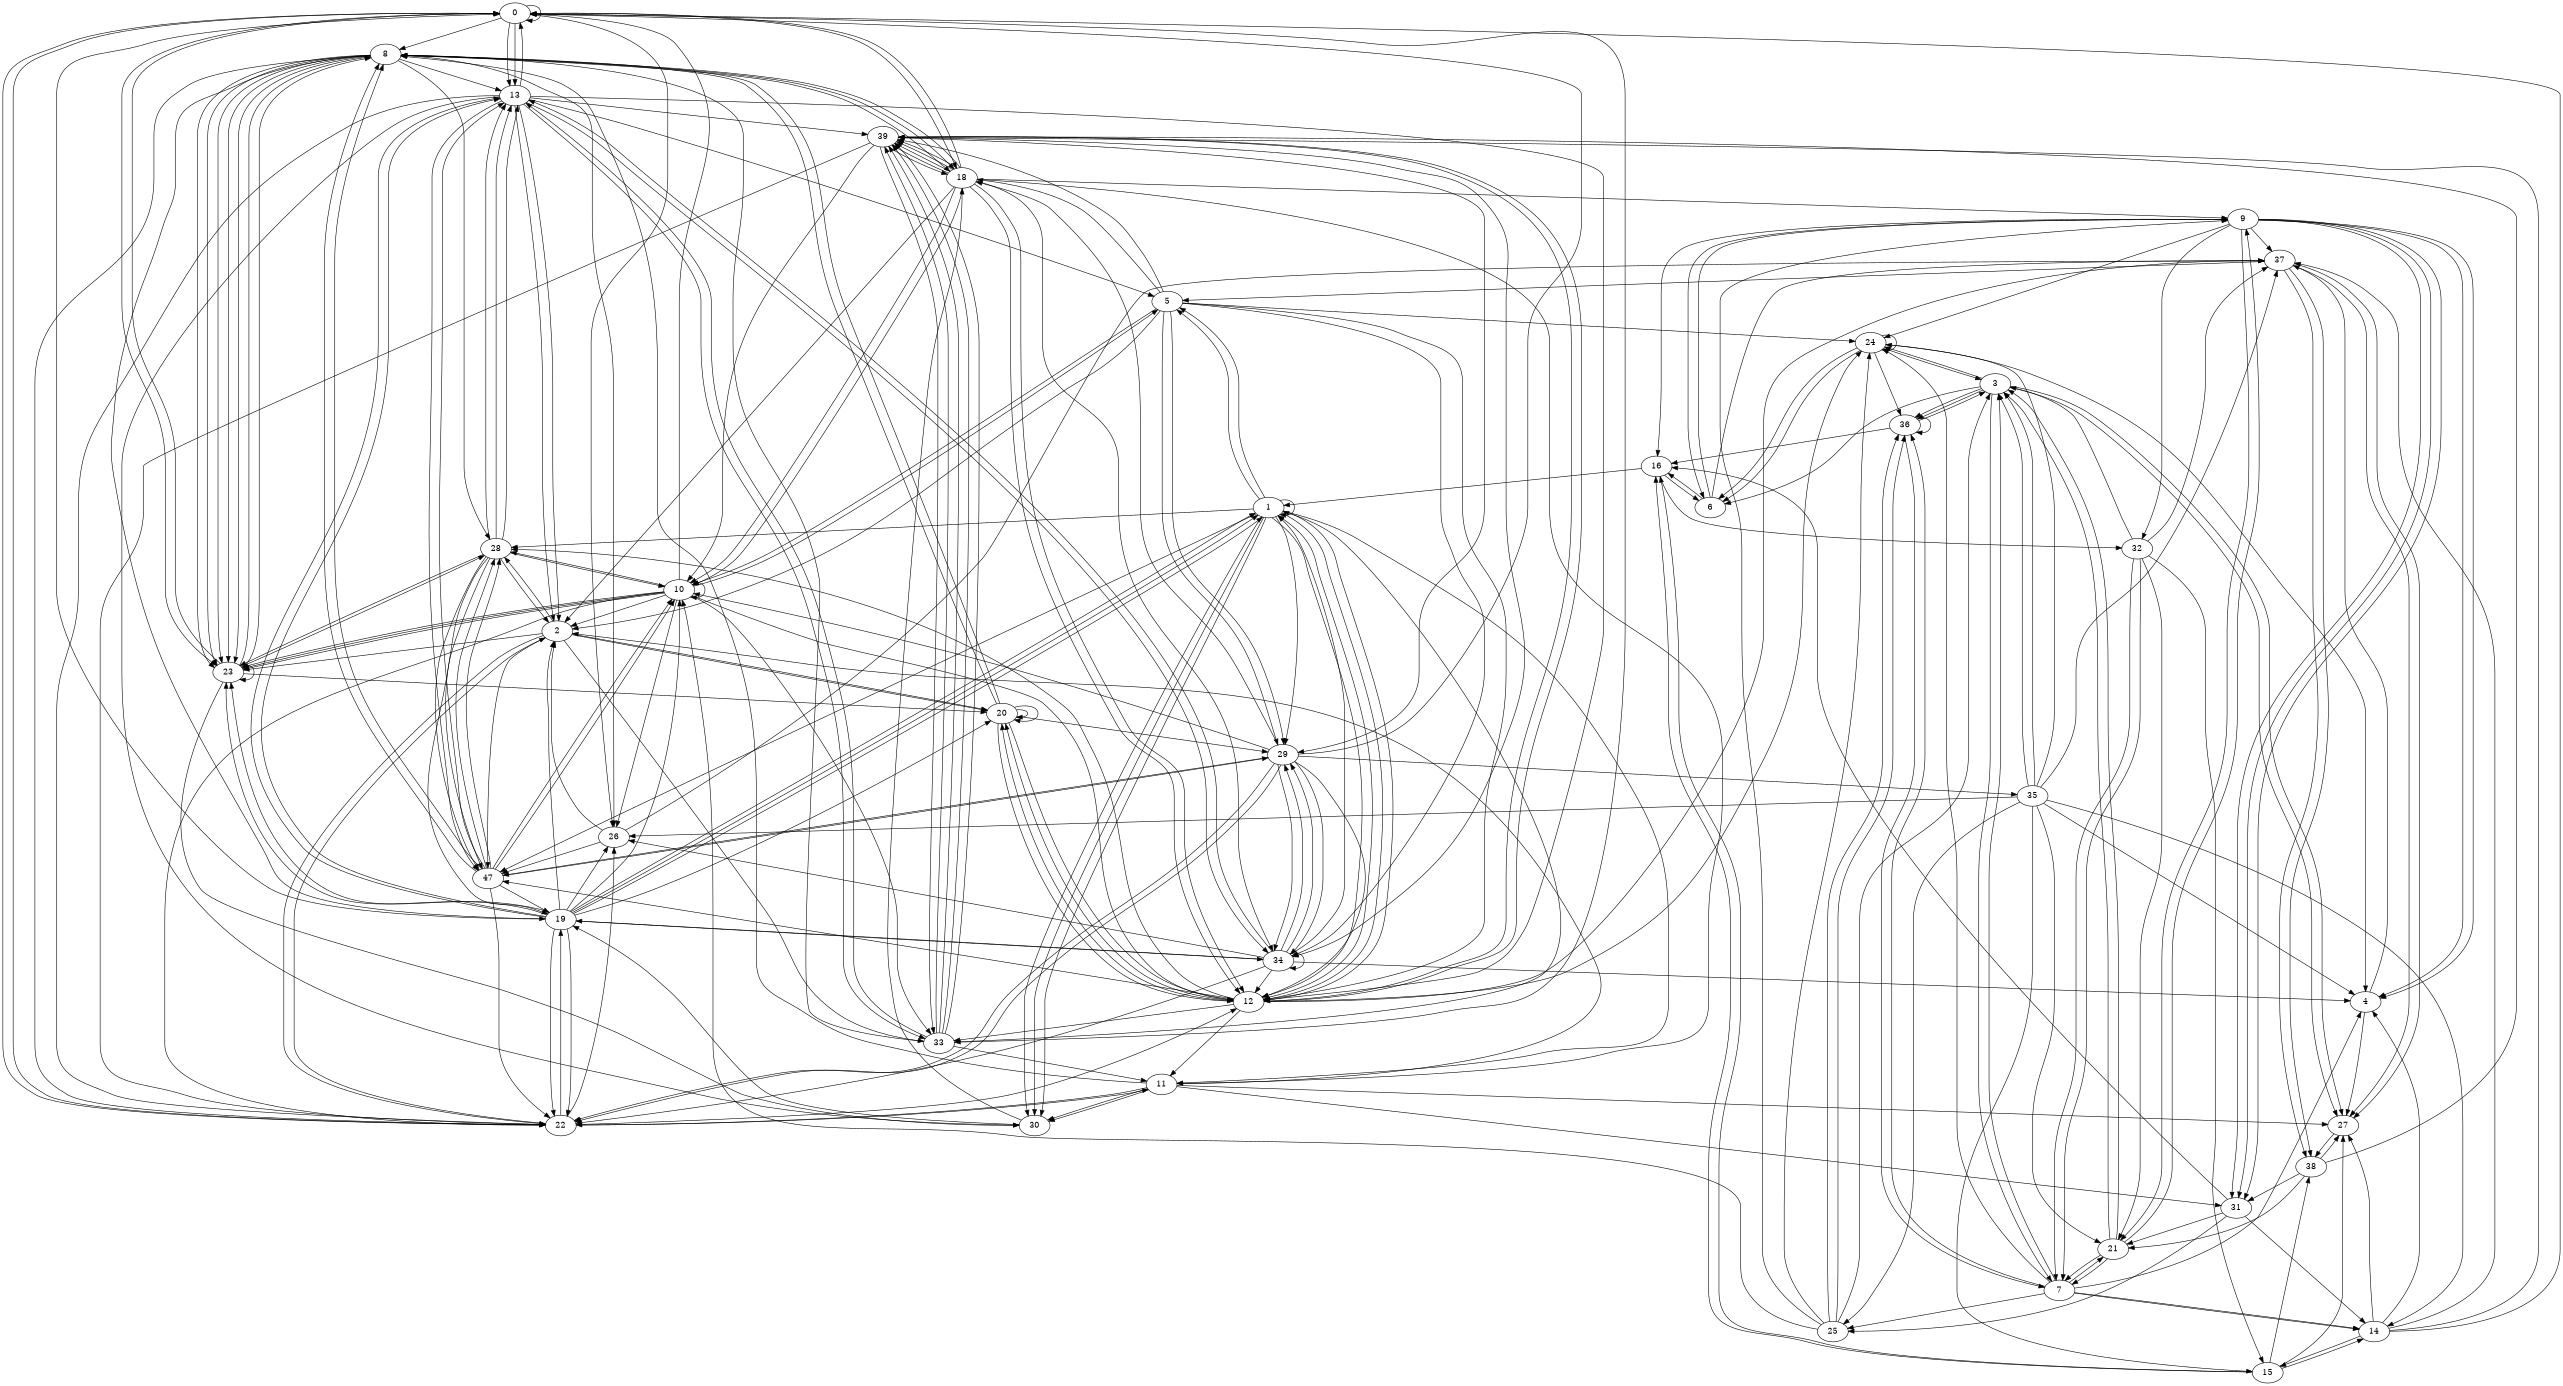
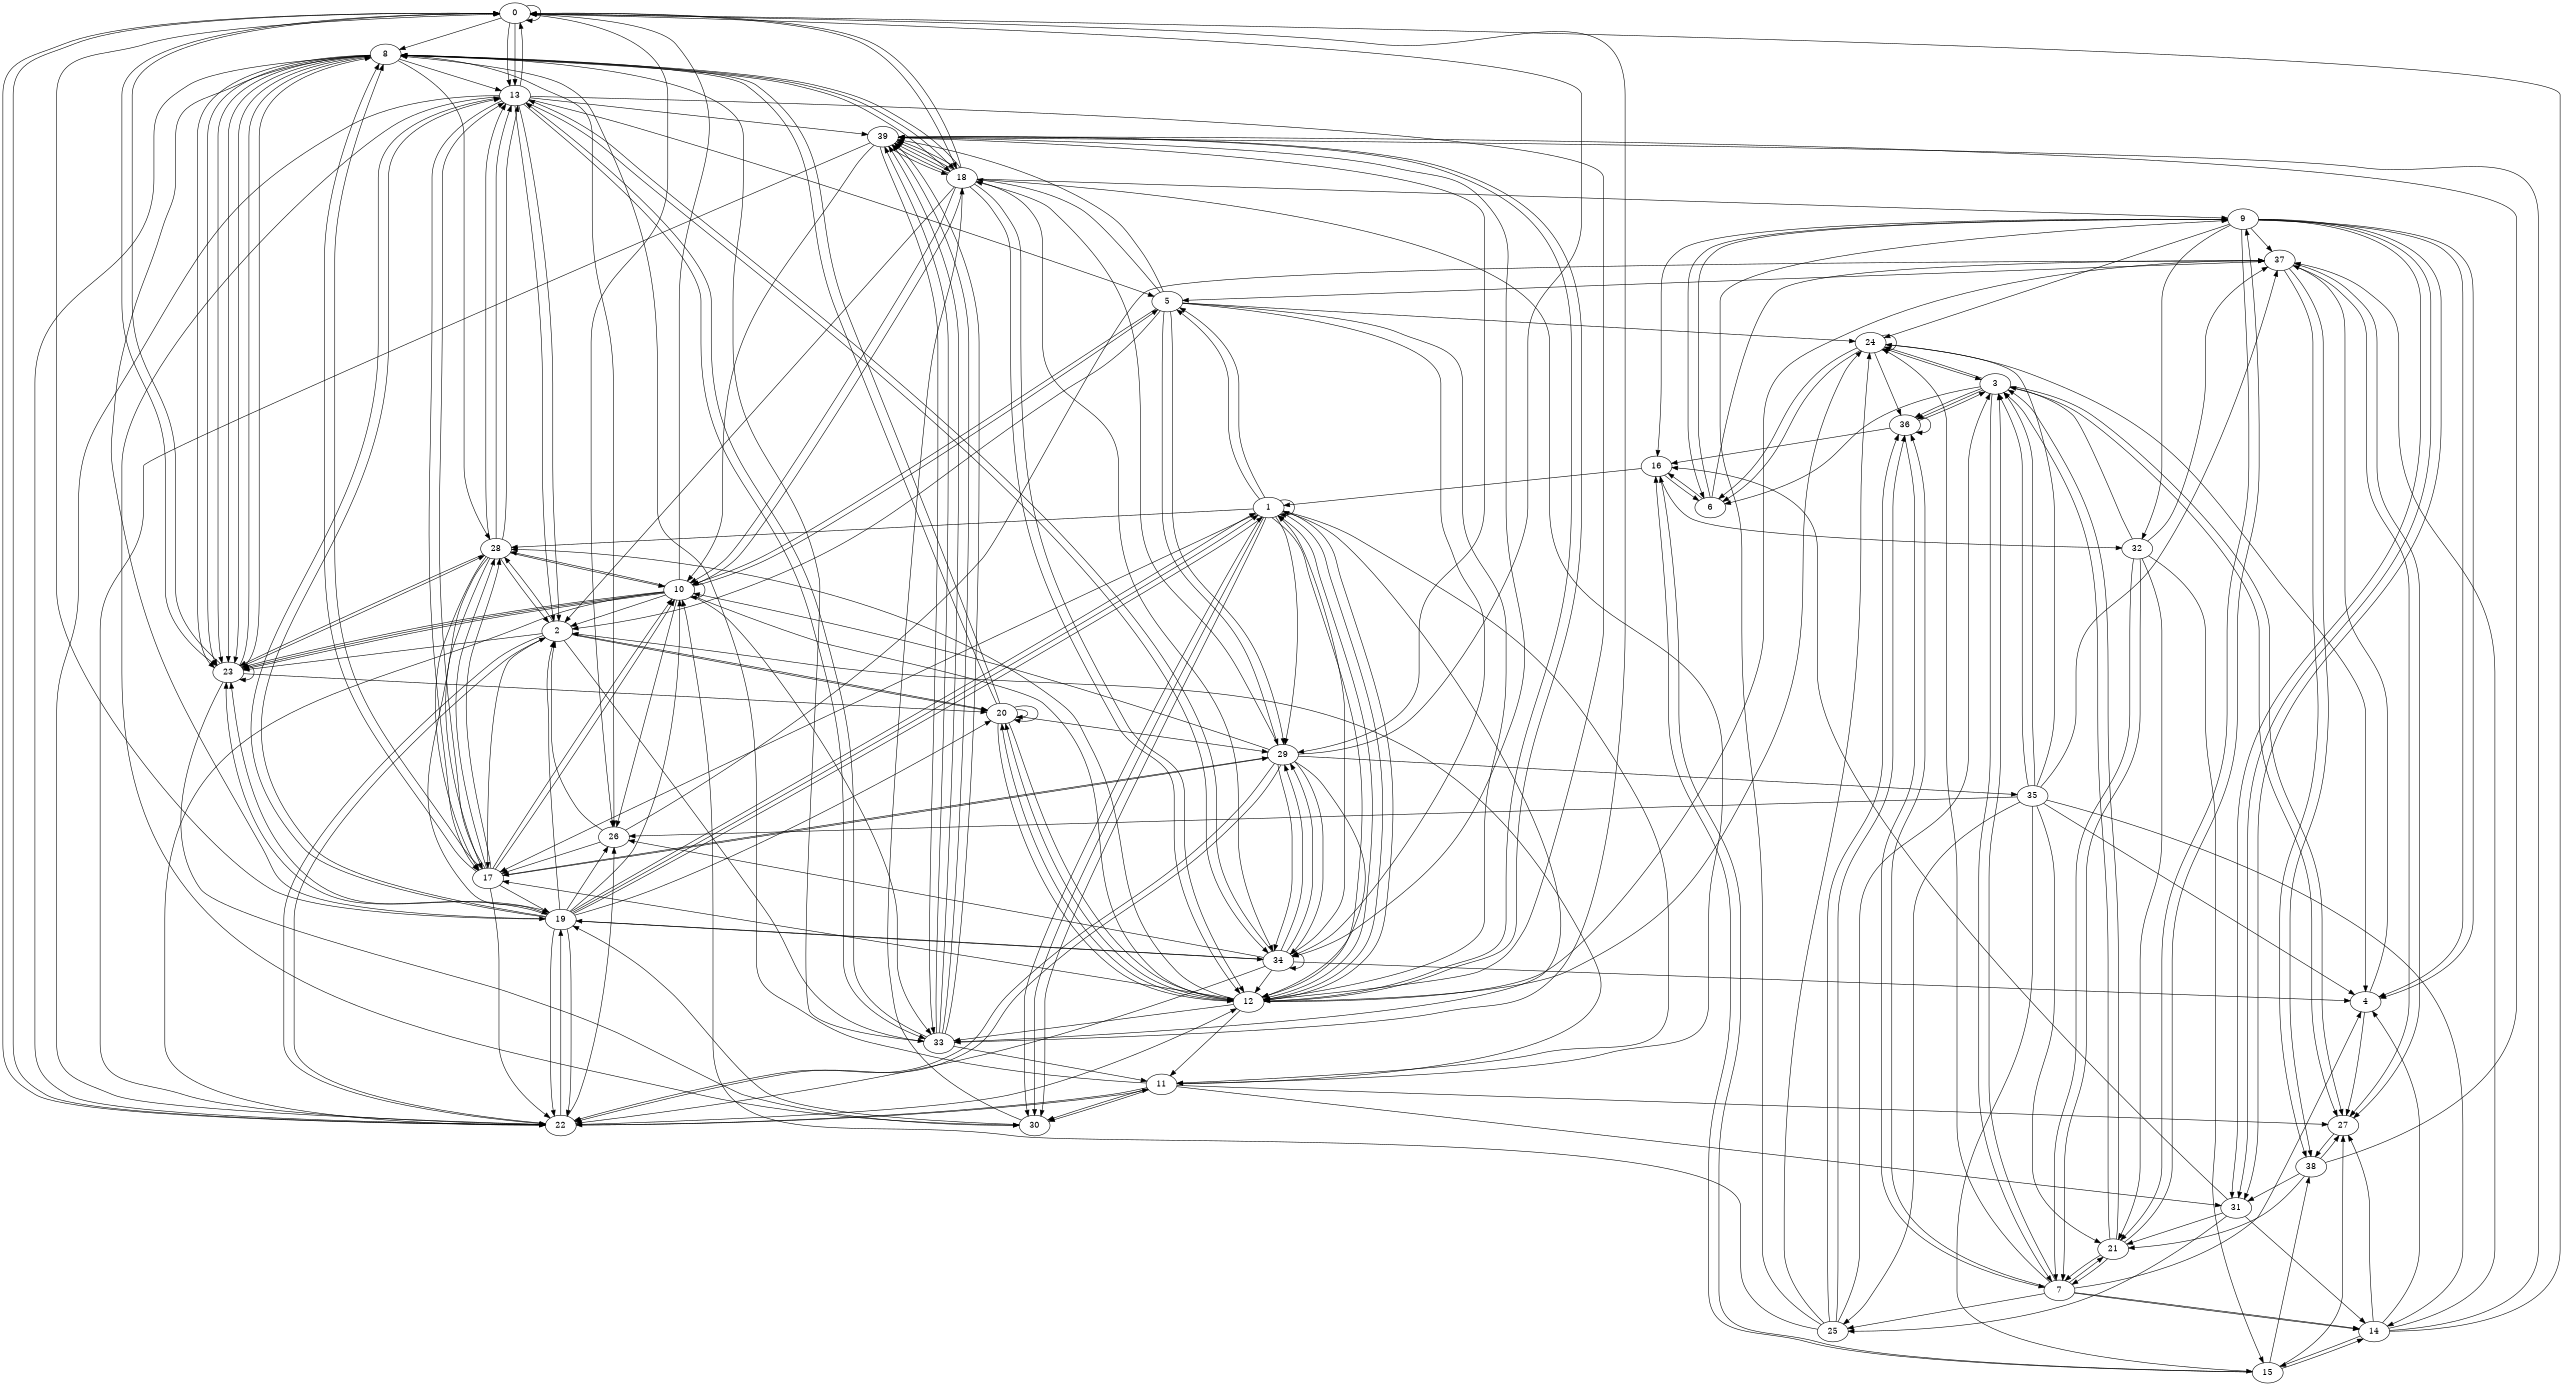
(488, 878) -> (488, 878)
